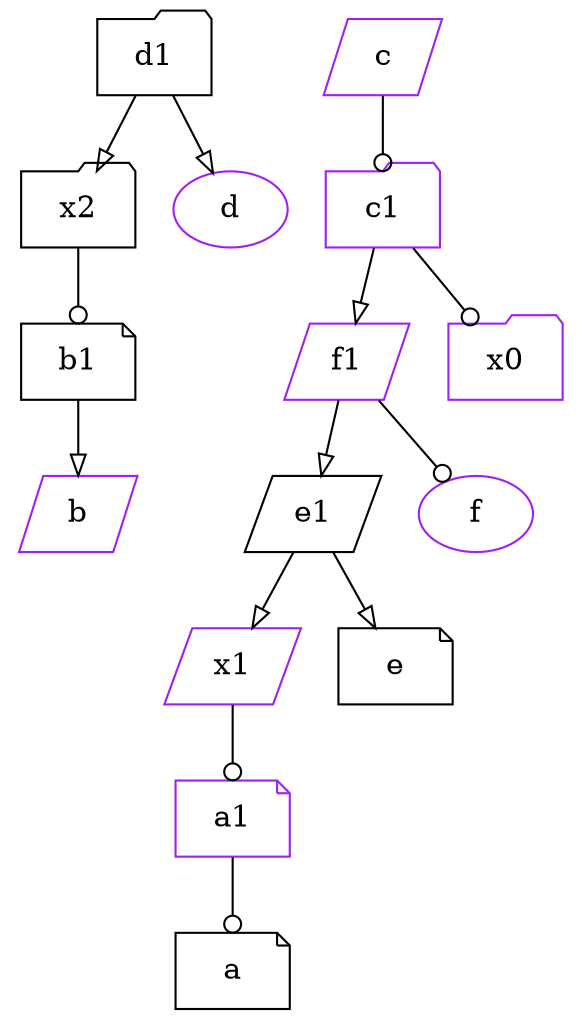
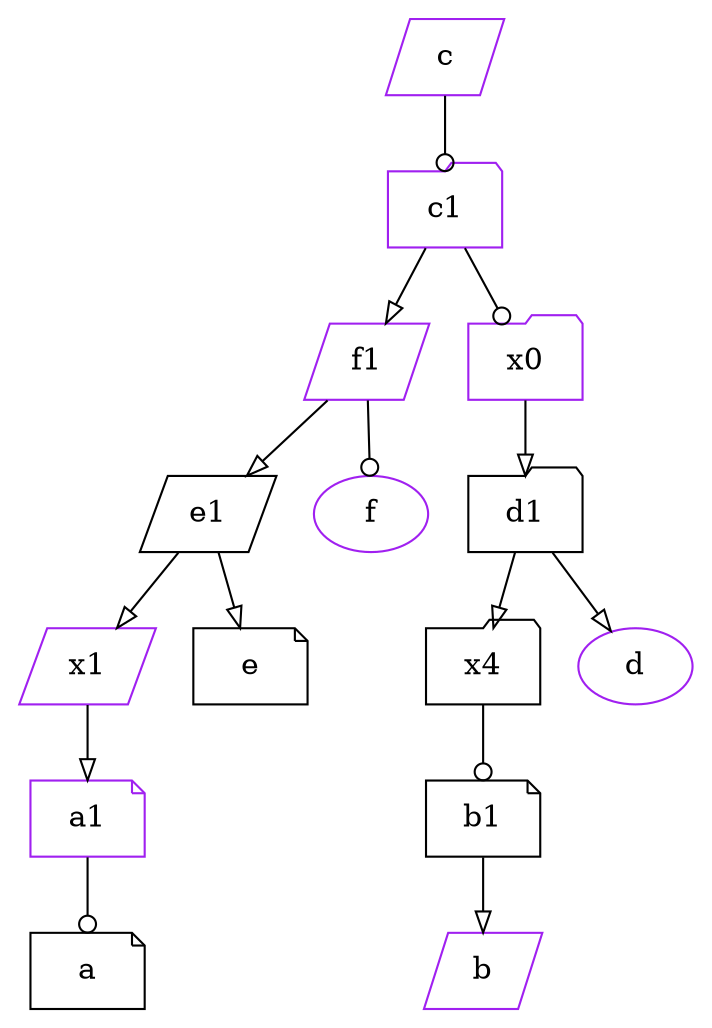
(78, 209) -> (483, 666)
none -> (525, 427)
(233, 734) -> (88, 732)
